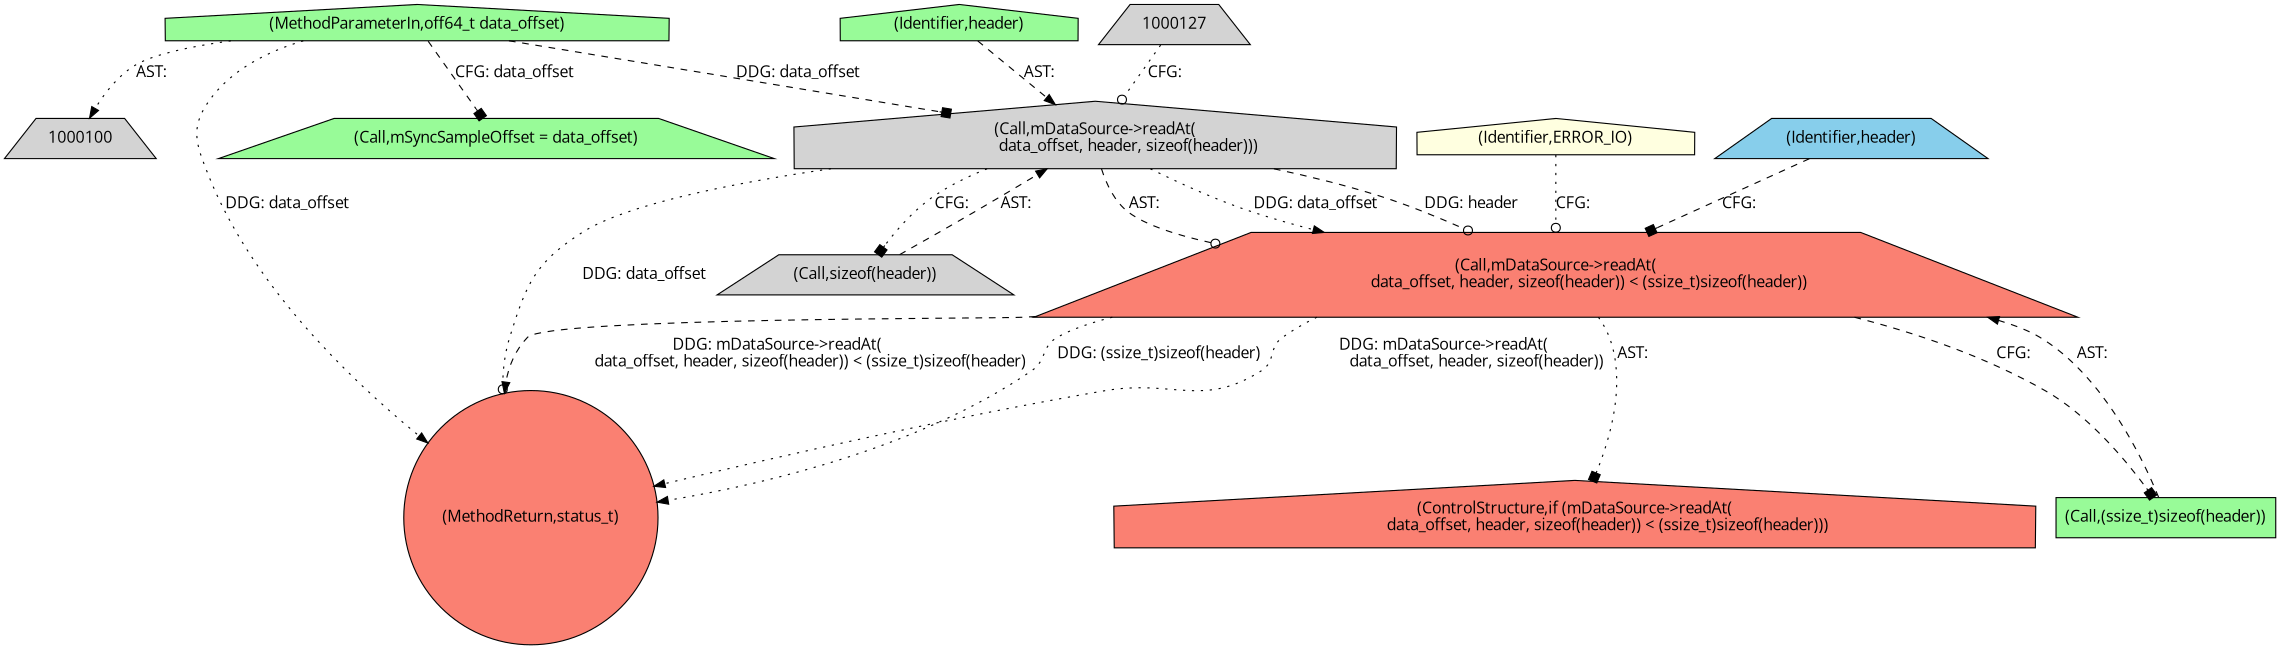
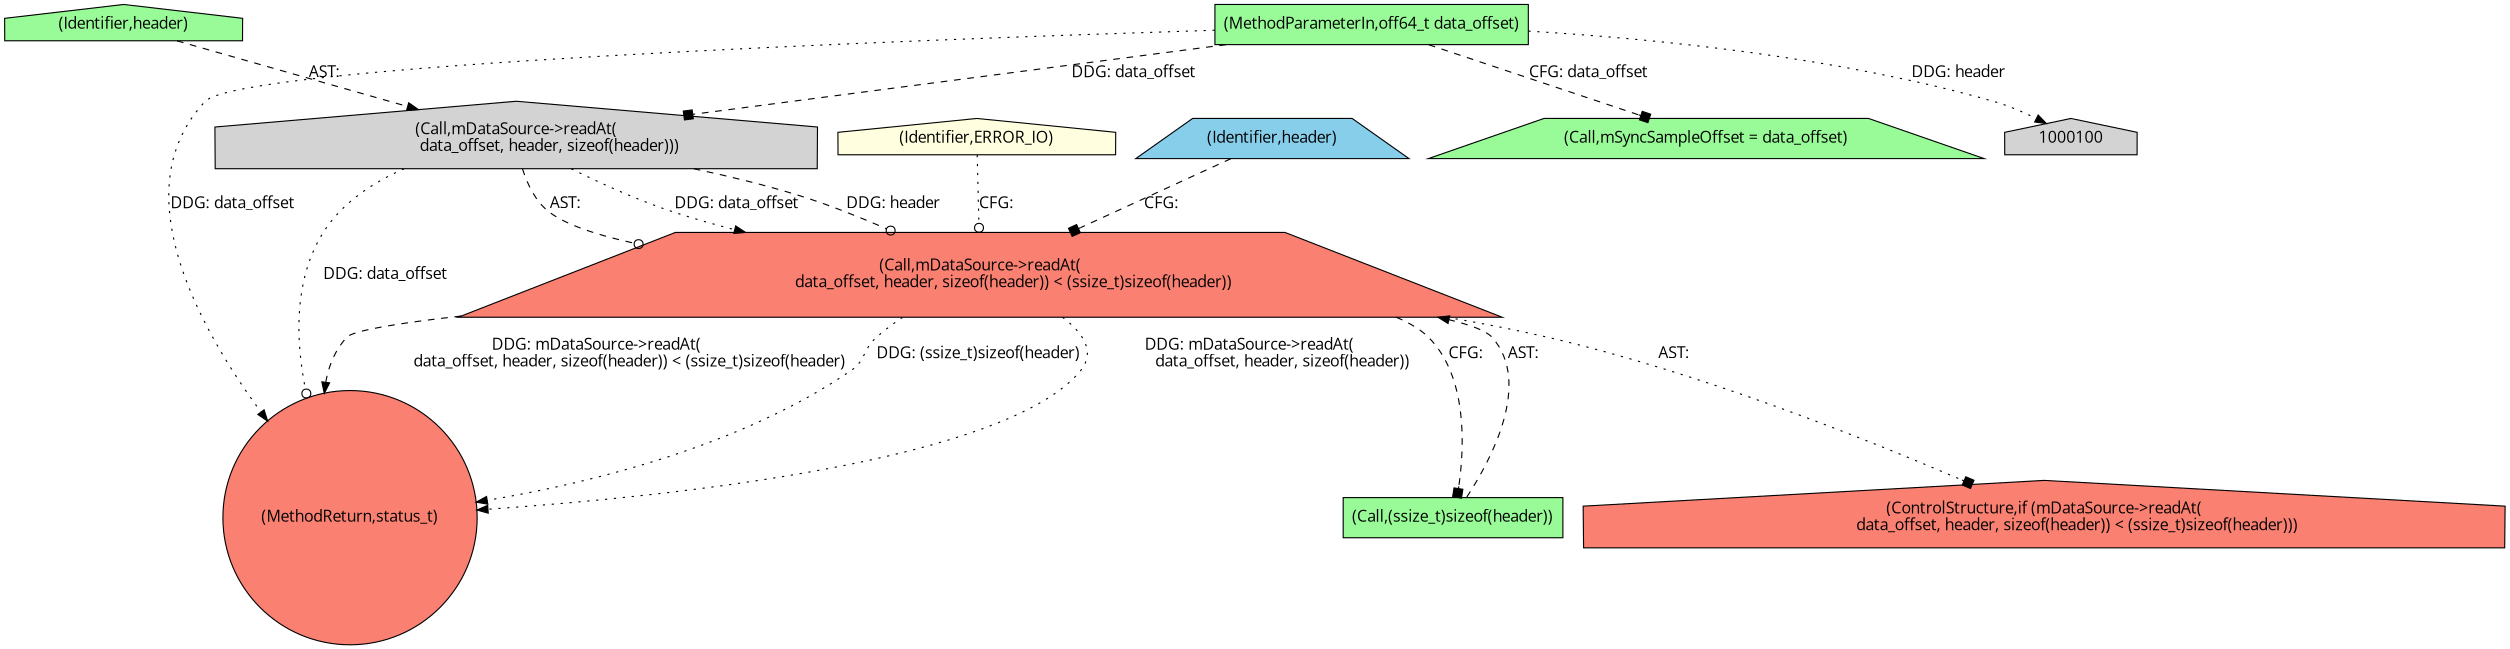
(417, 25) -> (1372, 25)
(1174, 25) -> none
(154, 73) -> (1959, 73)
(80, 139) -> (2071, 139)
(865, 275) -> none
